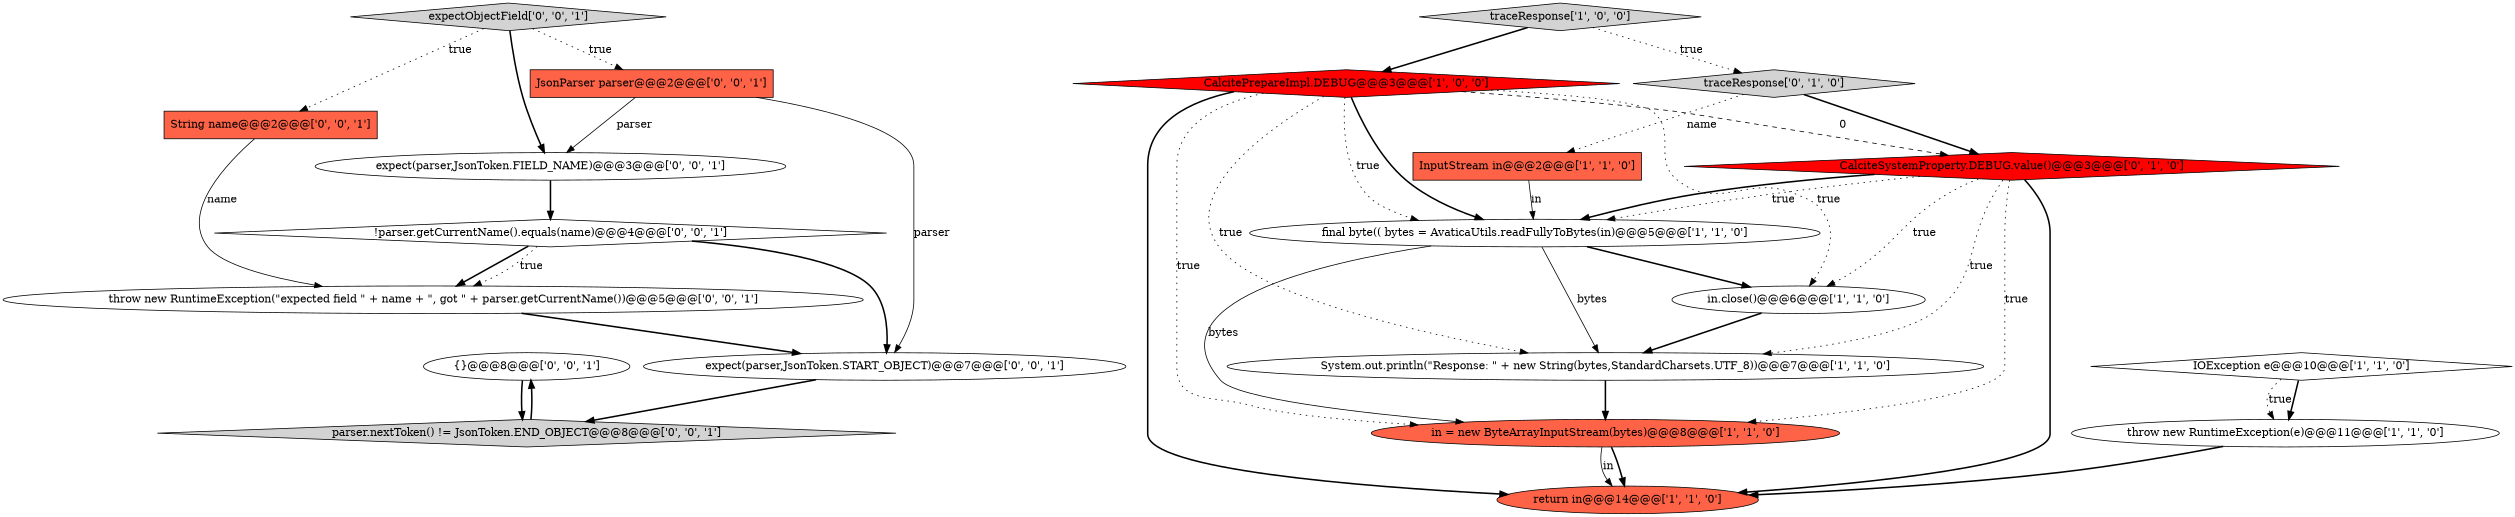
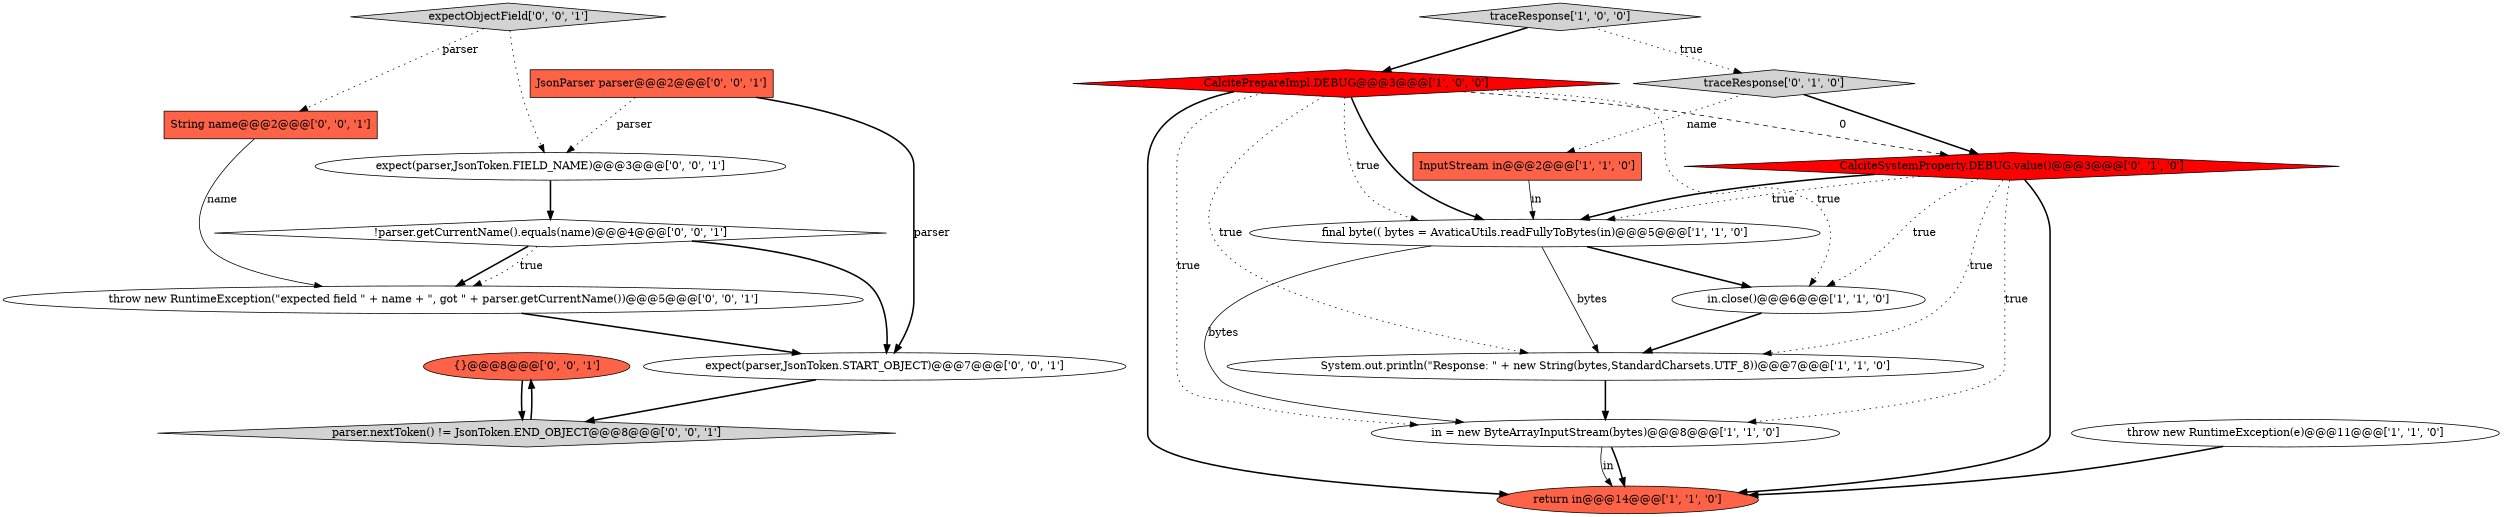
(574, 48) -> none
(460, 50) -> (460, 50)
(521, 89) -> (521, 89)
(604, 123) -> (604, 123)
(914, 167) -> (914, 167)
(527, 366) -> (527, 366)
(2302, 366) -> none
(1605, 433) -> (1605, 433)
